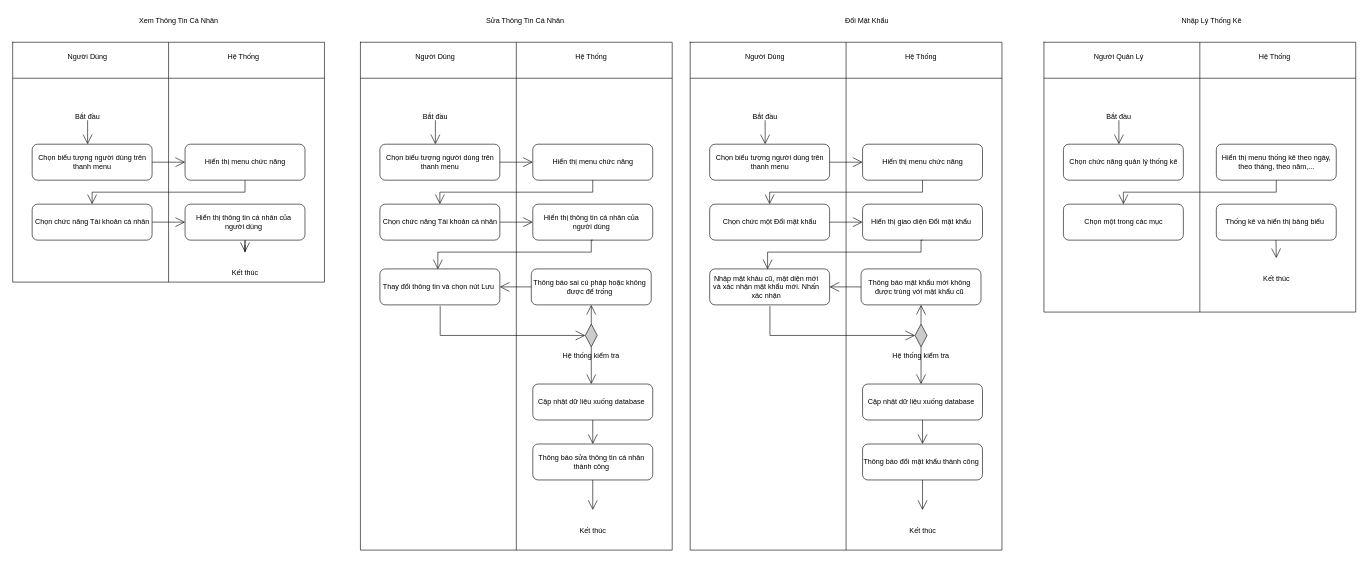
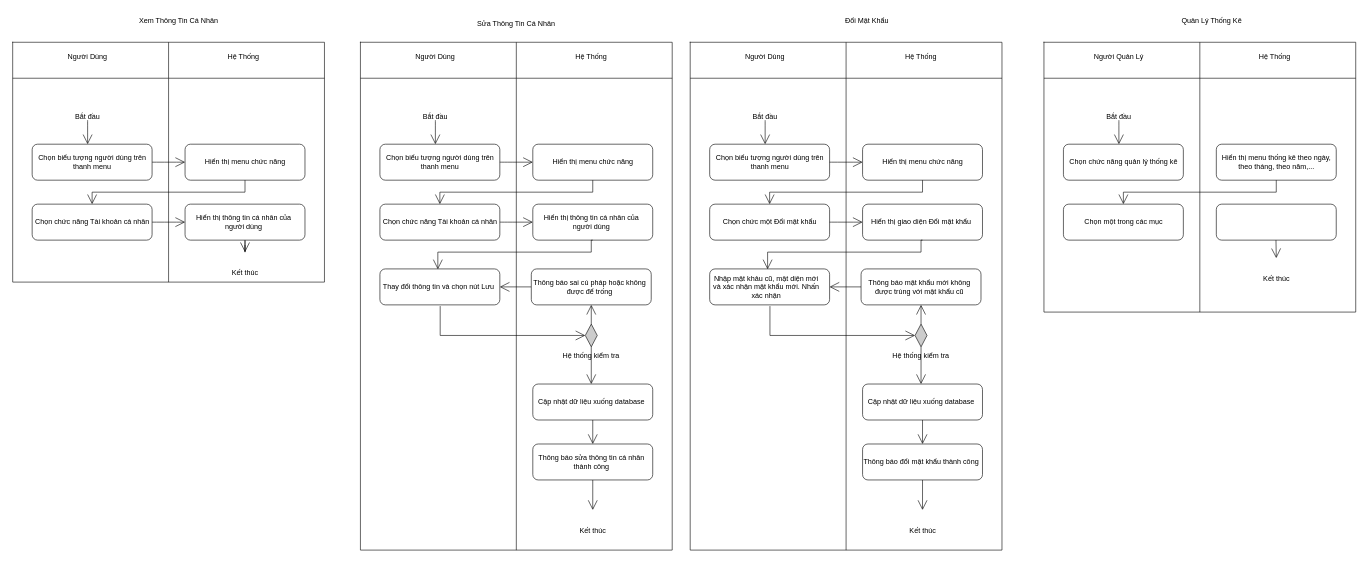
(525, 21) -> (516, 24)
(1212, 21) -> (1212, 21)
(1275, 222) -> none
